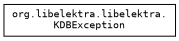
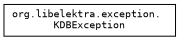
(90, 20) -> (90, 20)
